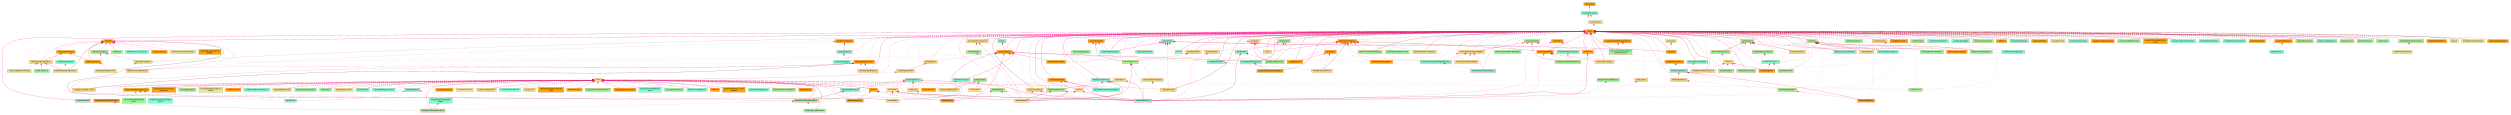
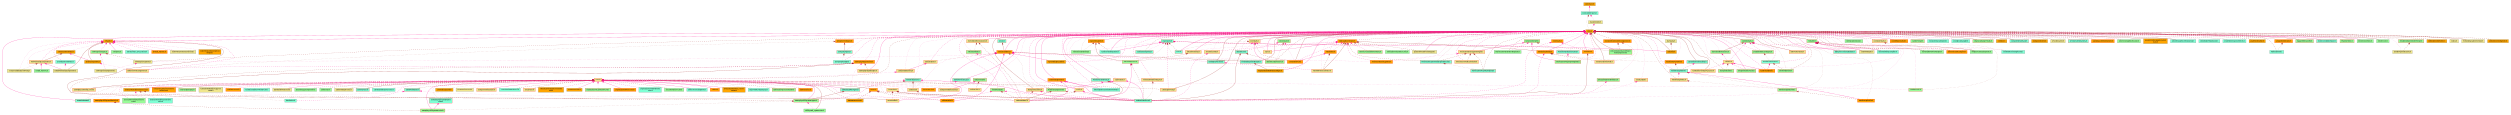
(1425, 38) -> none
